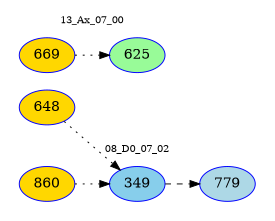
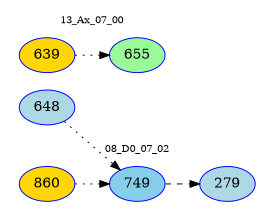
(47, 55) -> (47, 55)
(137, 55) -> (137, 55)
(47, 107) -> (47, 107)
(137, 184) -> (137, 184)
(227, 184) -> (227, 184)
